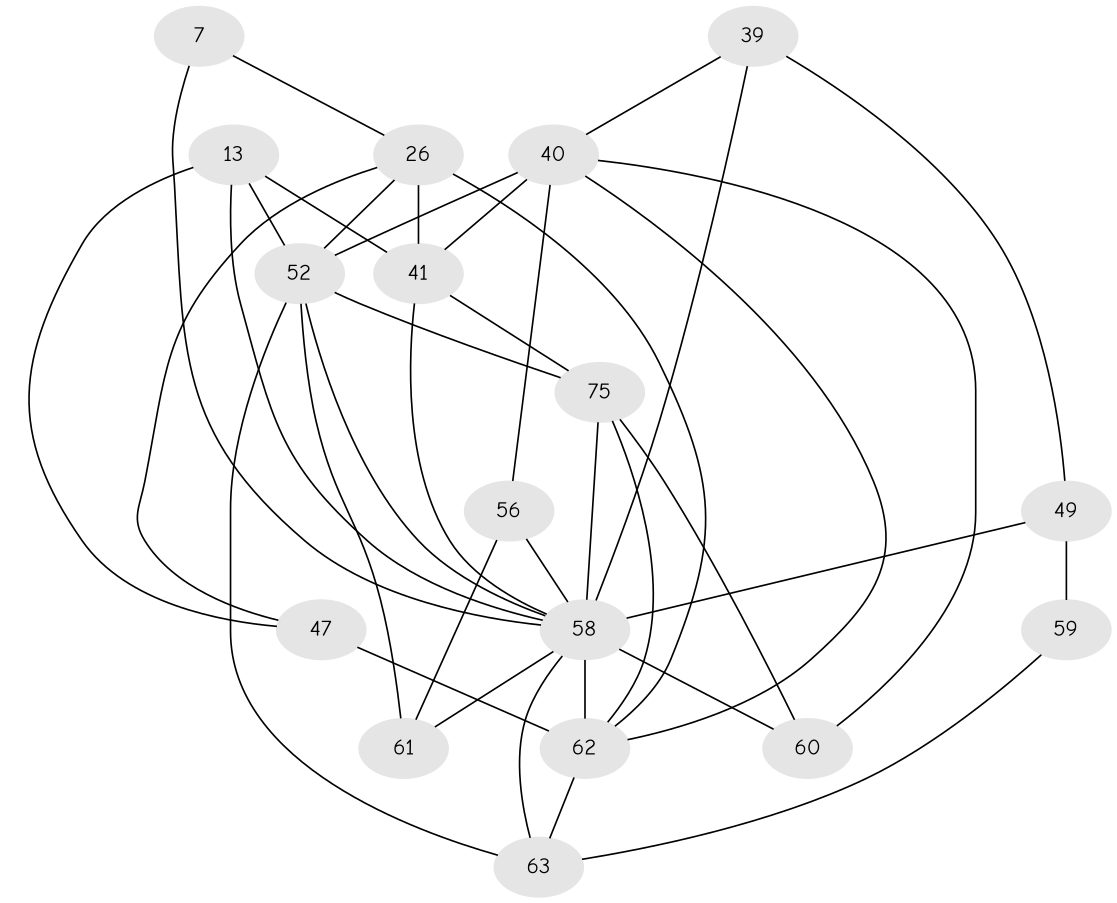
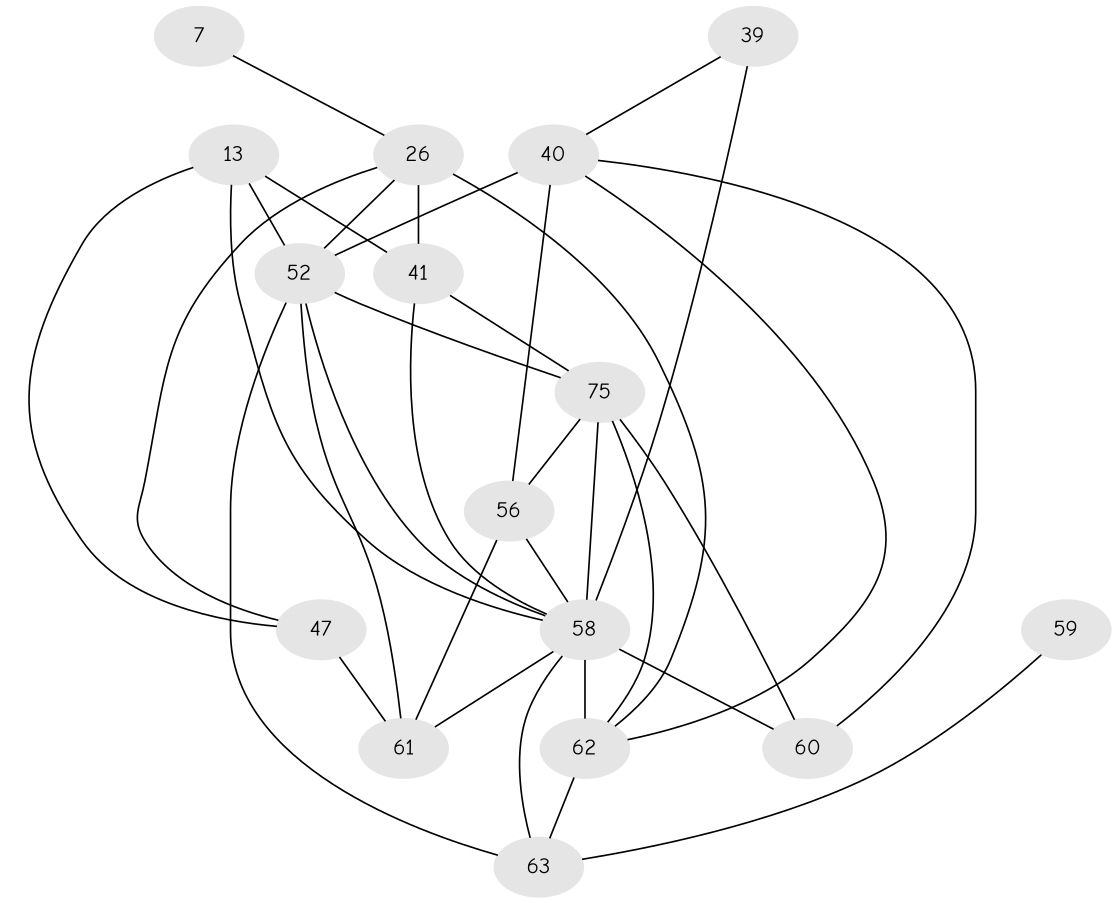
(486, 215) -> none
(220, 442) -> none
none -> (554, 452)
(1066, 511) -> none
(453, 689) -> (362, 689)
